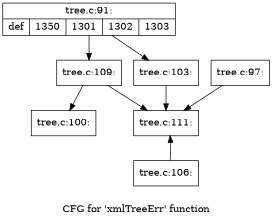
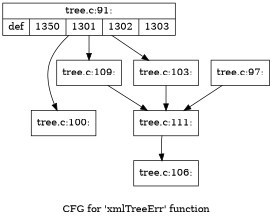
(78, 95) -> (49, 67)
(171, 152) -> (161, 145)
